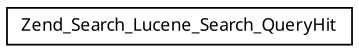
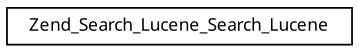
(180, 26) -> (180, 26)
